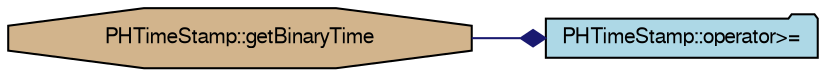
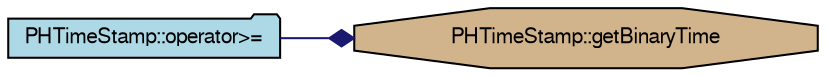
(496, 38) -> (305, 38)
